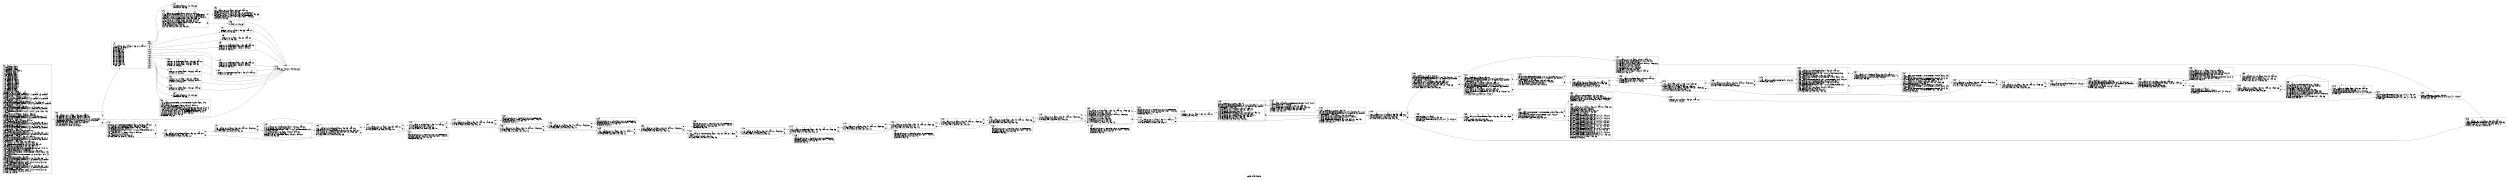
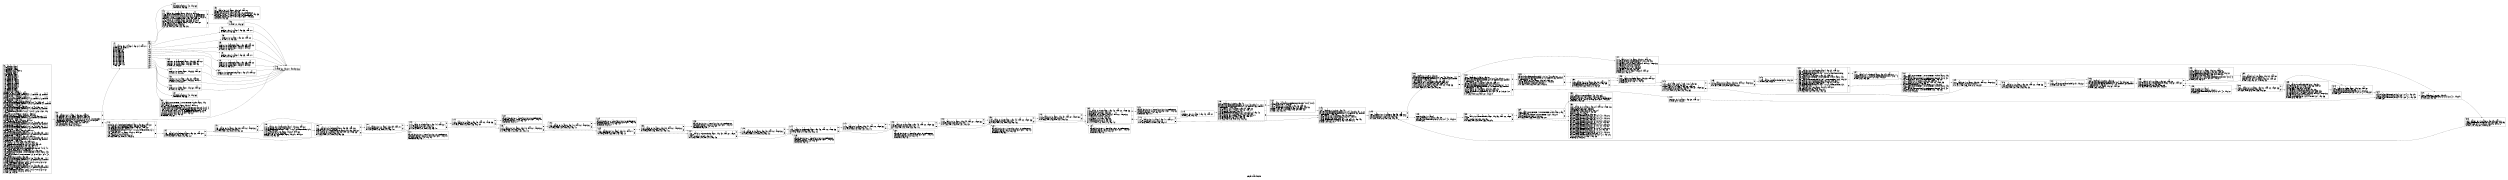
none -> (237, 55)
